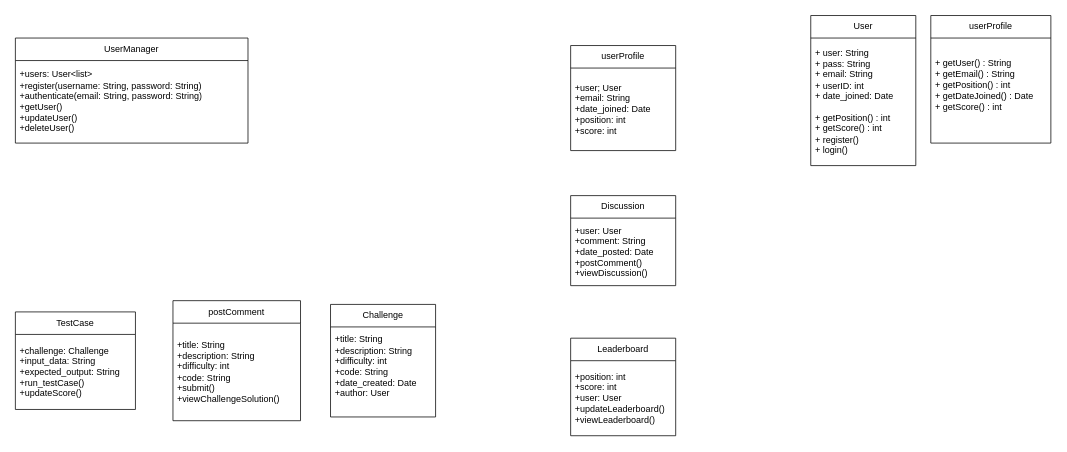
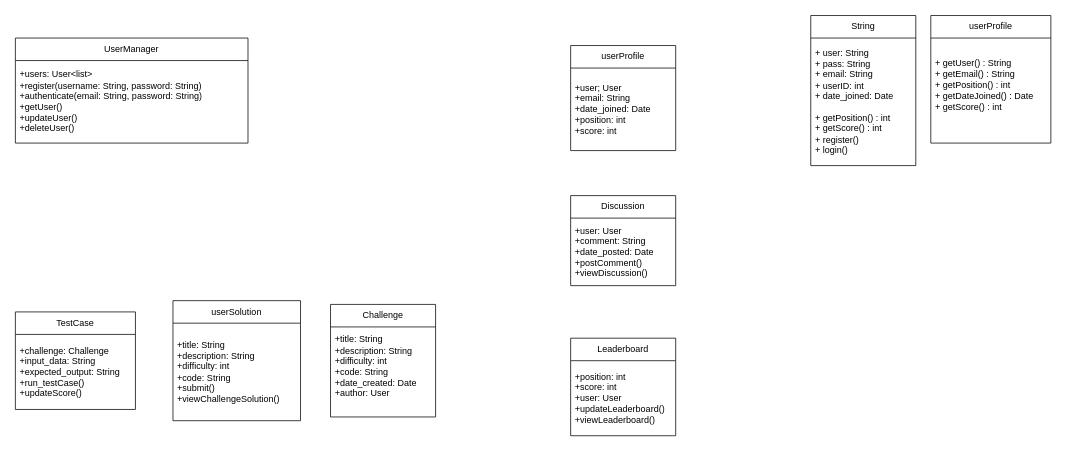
(863, 27) -> (863, 27)
(237, 312) -> (237, 312)
